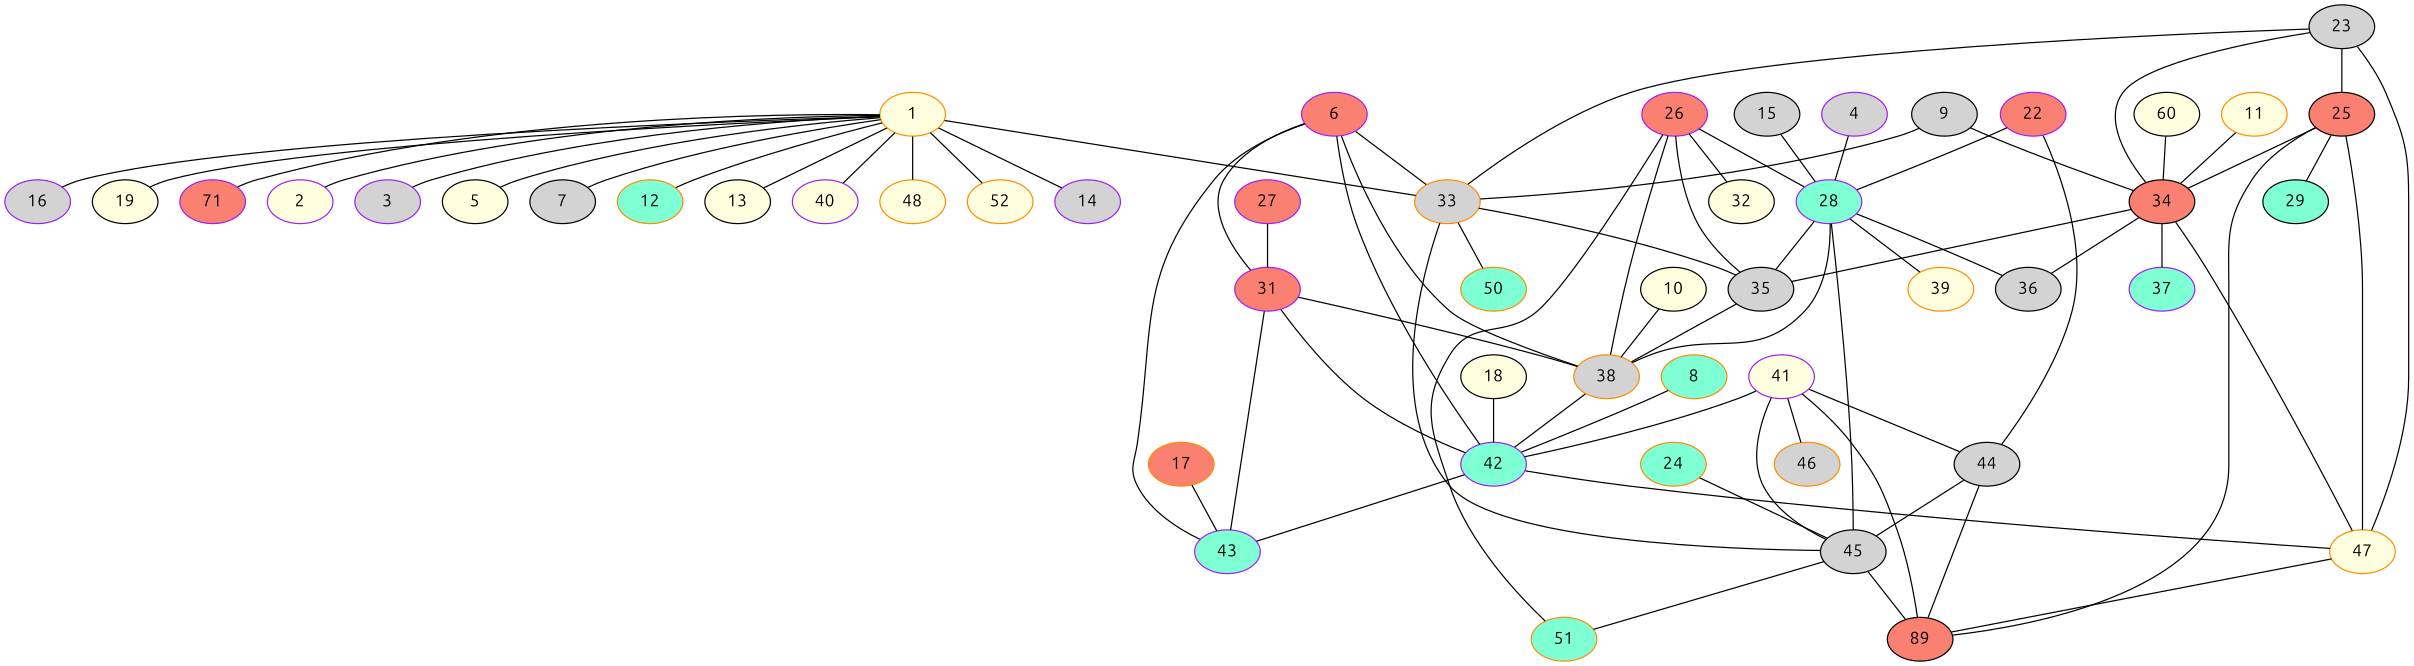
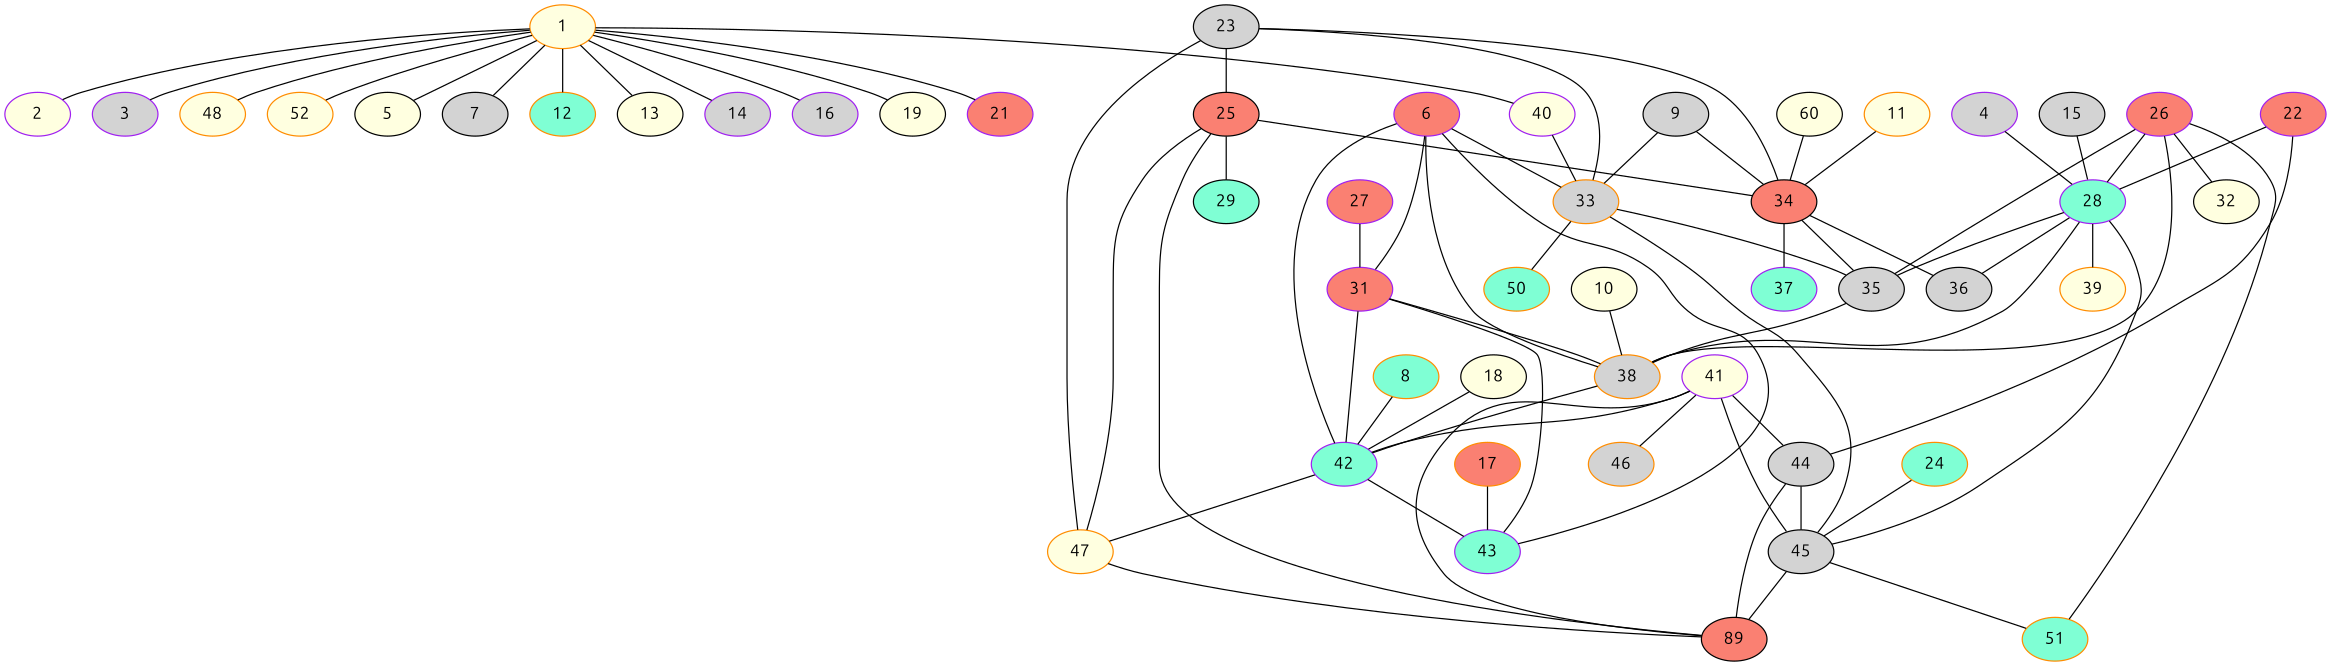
(1180, 158) -> (1564, 158)
(213, 202) -> (1000, 114)
(2268, 374) -> none
